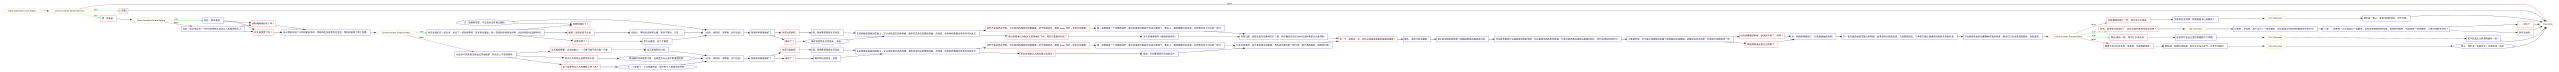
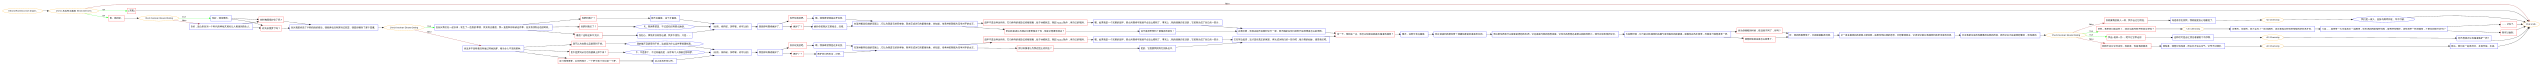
(70, 11) -> (74, 11)
(2386, 18) -> (2384, 19)
(542, 24) -> (616, 27)
(827, 41) -> (830, 27)
(2484, 46) -> (2474, 46)
